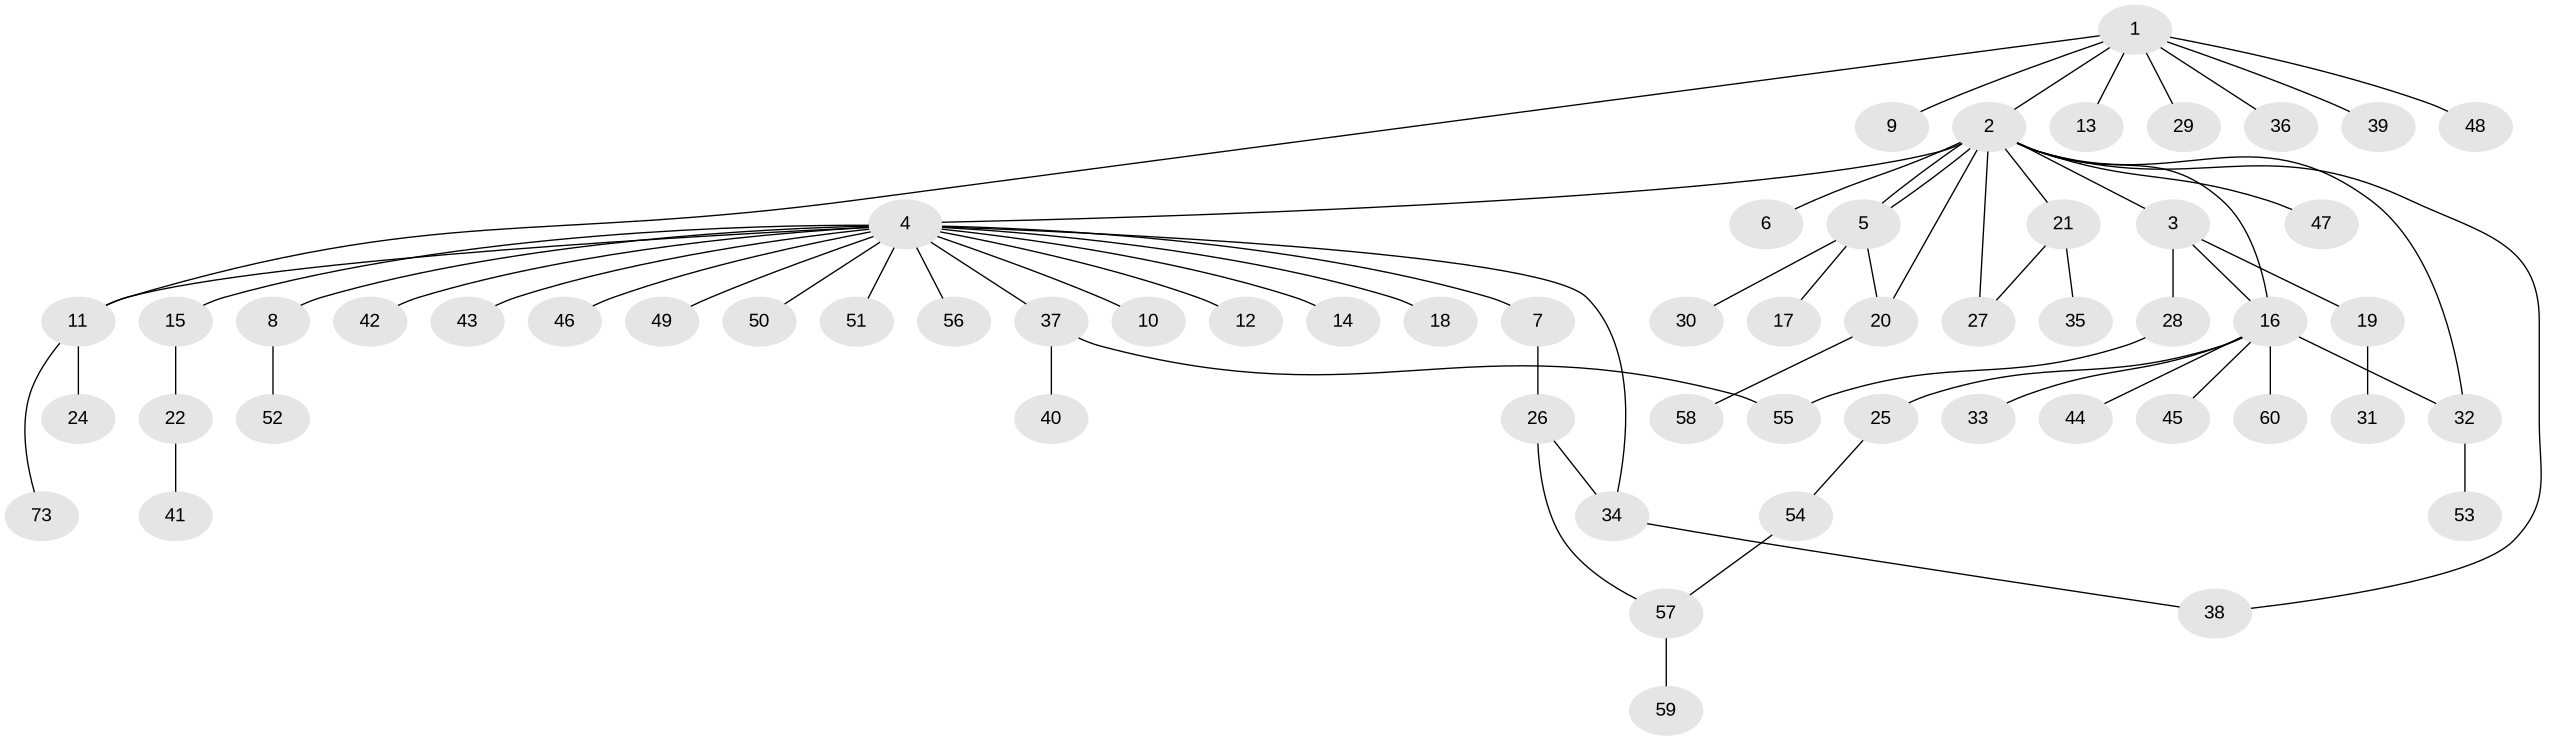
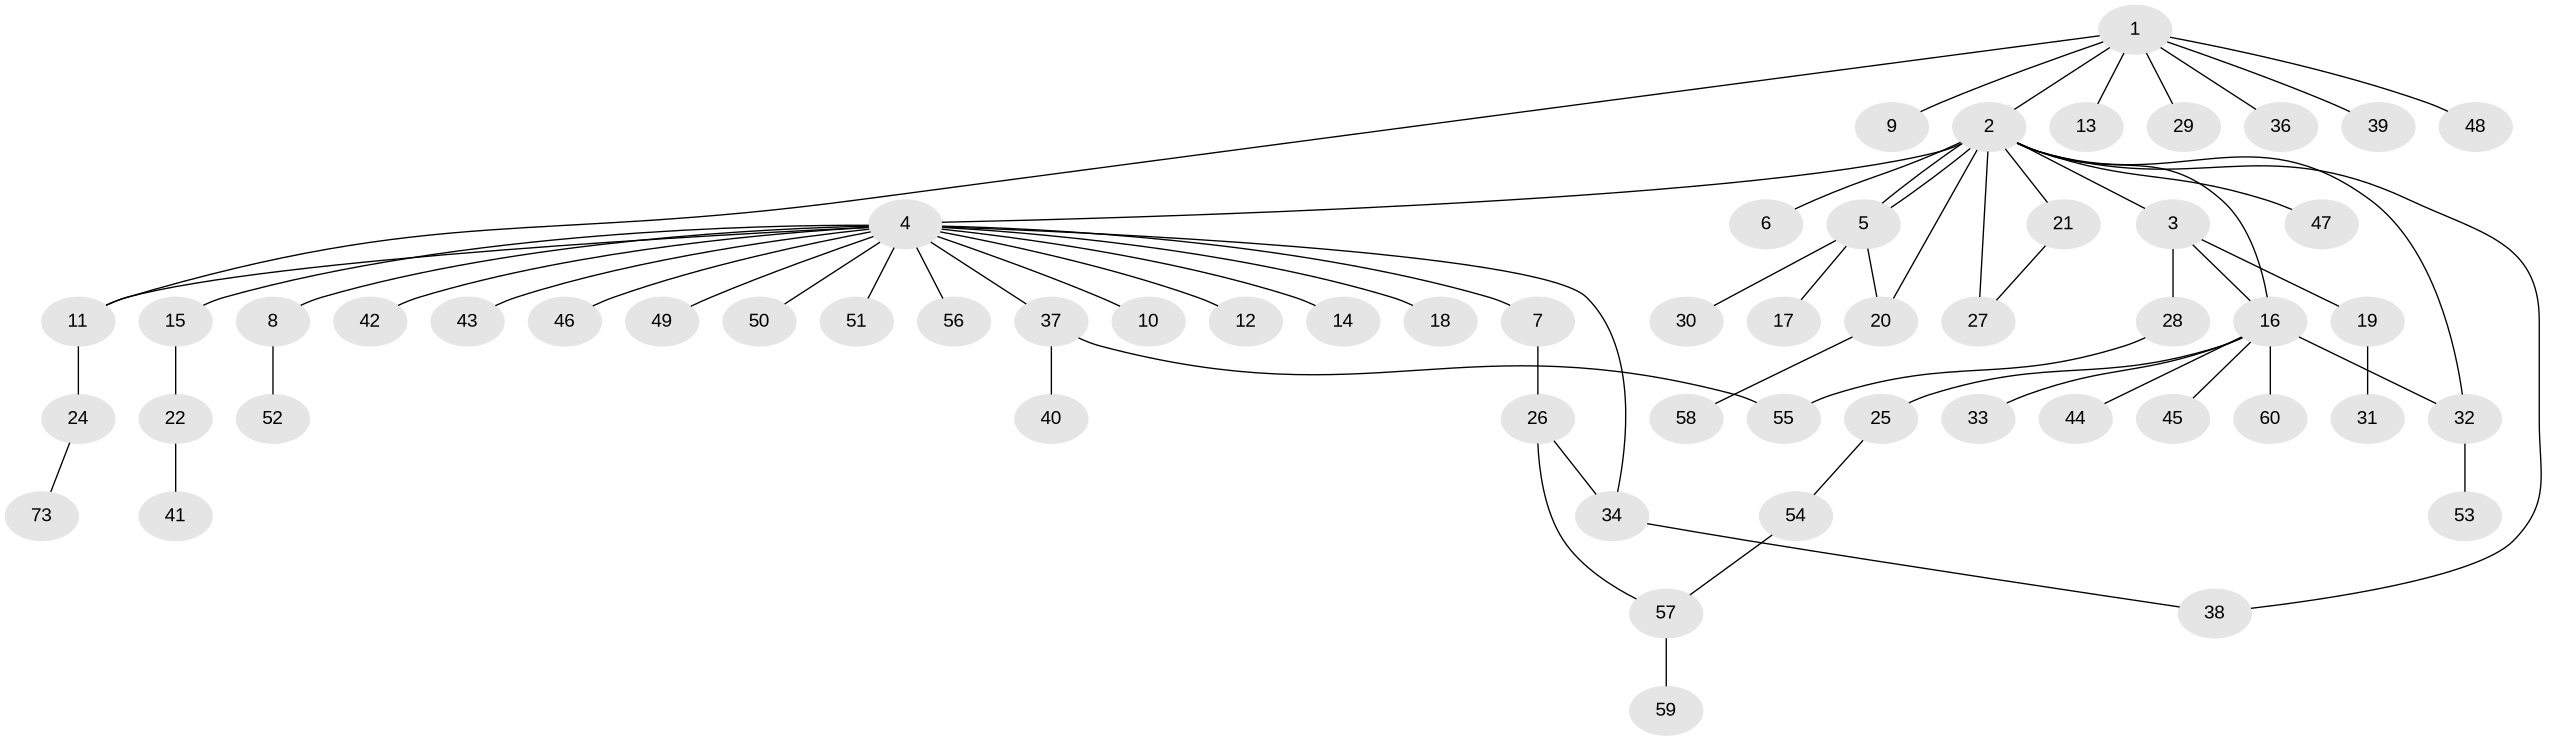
(2076, 322) -> none
(26, 414) -> (60, 467)
